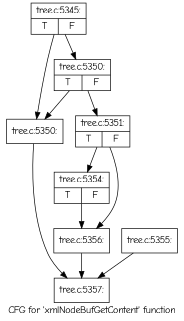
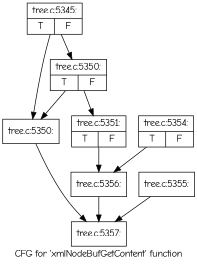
(93, 156) -> none
